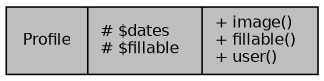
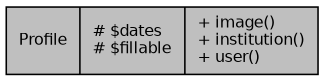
(255, 40) -> (251, 40)
